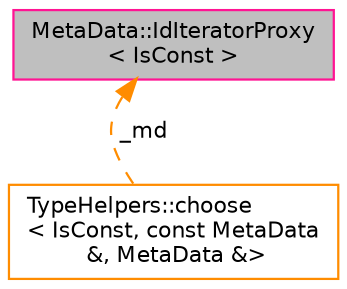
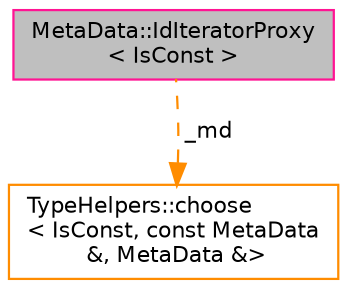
(113, 143) -> (178, 121)
